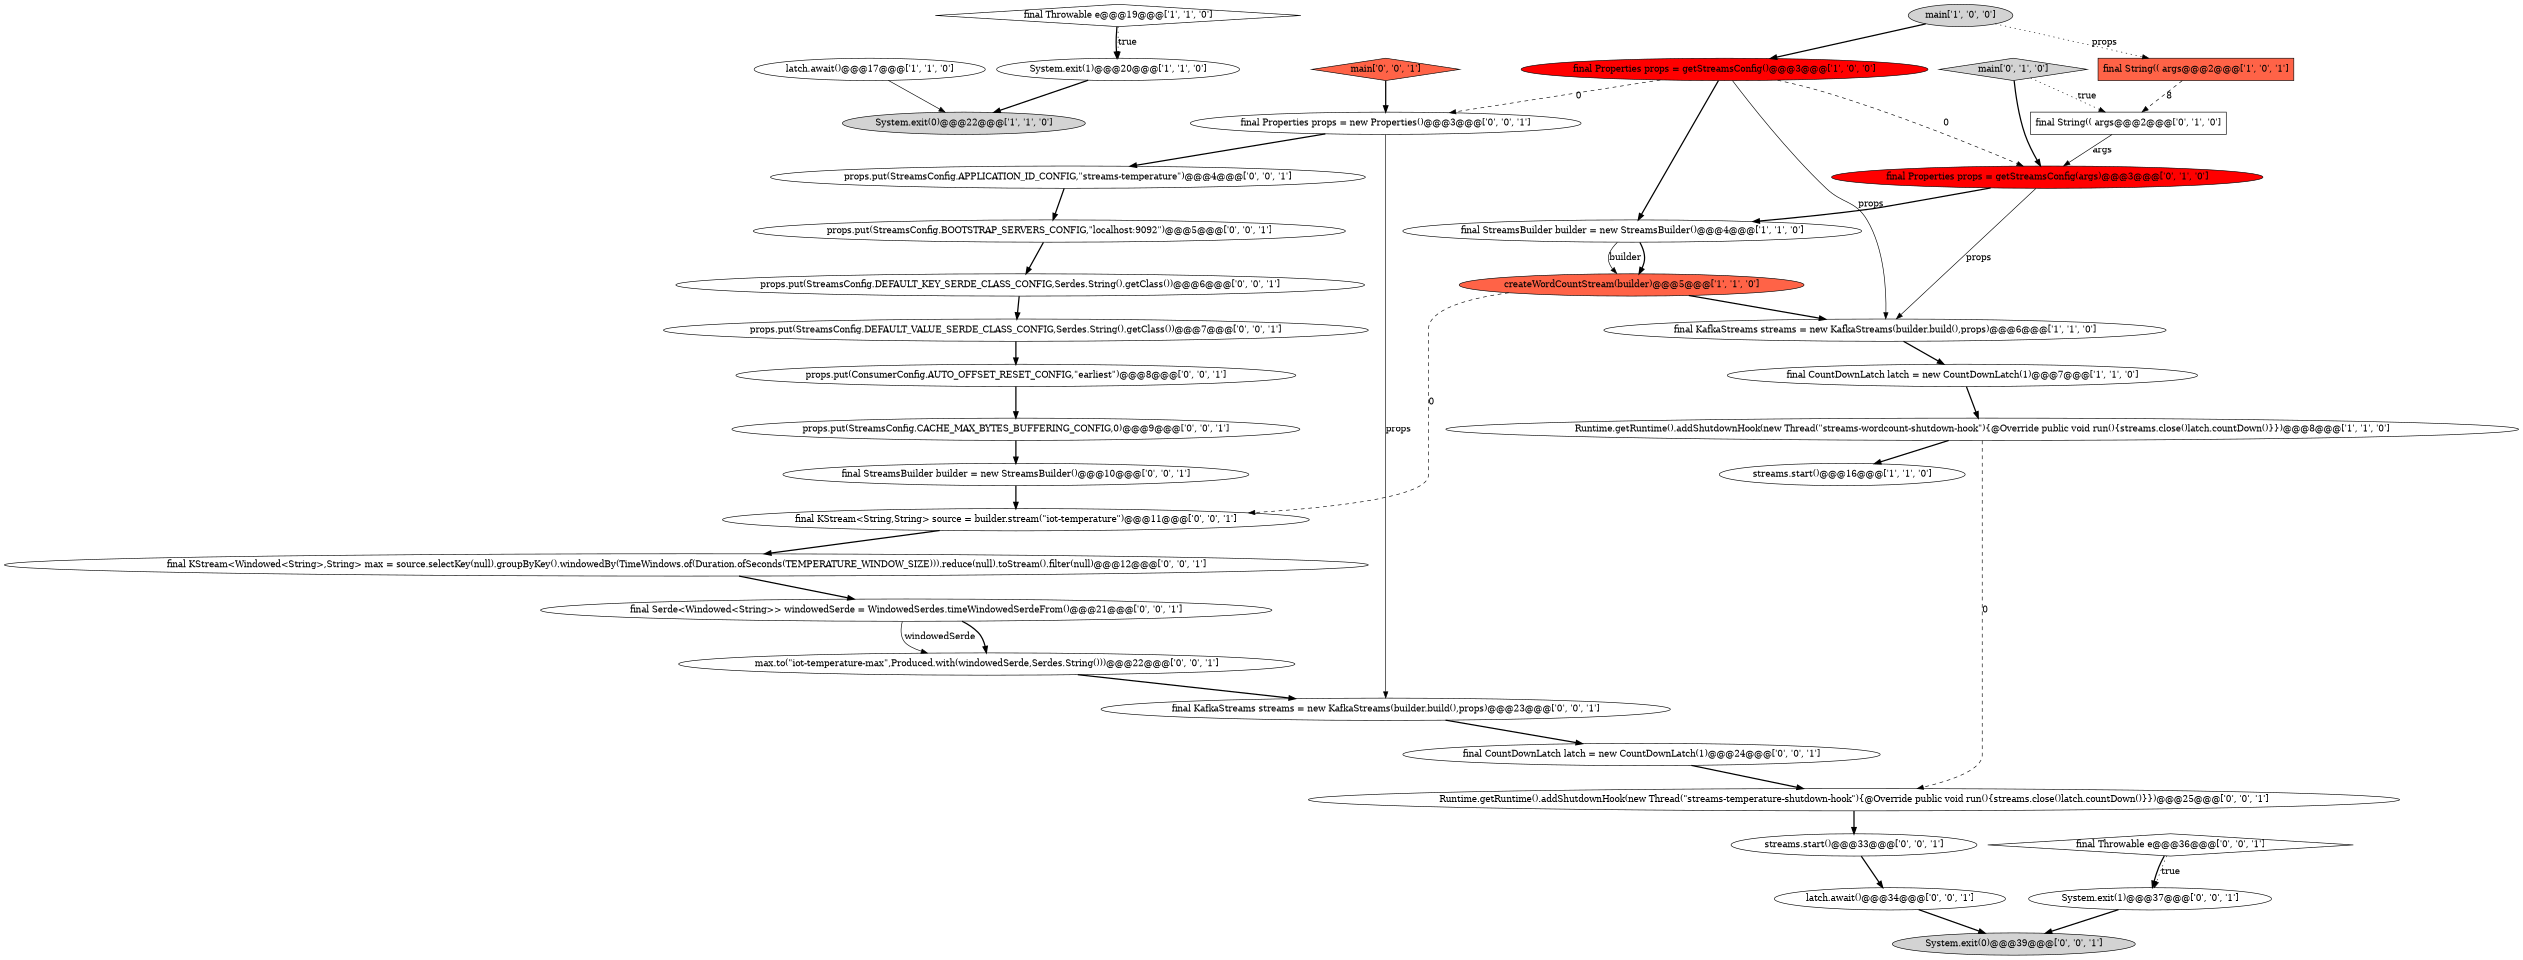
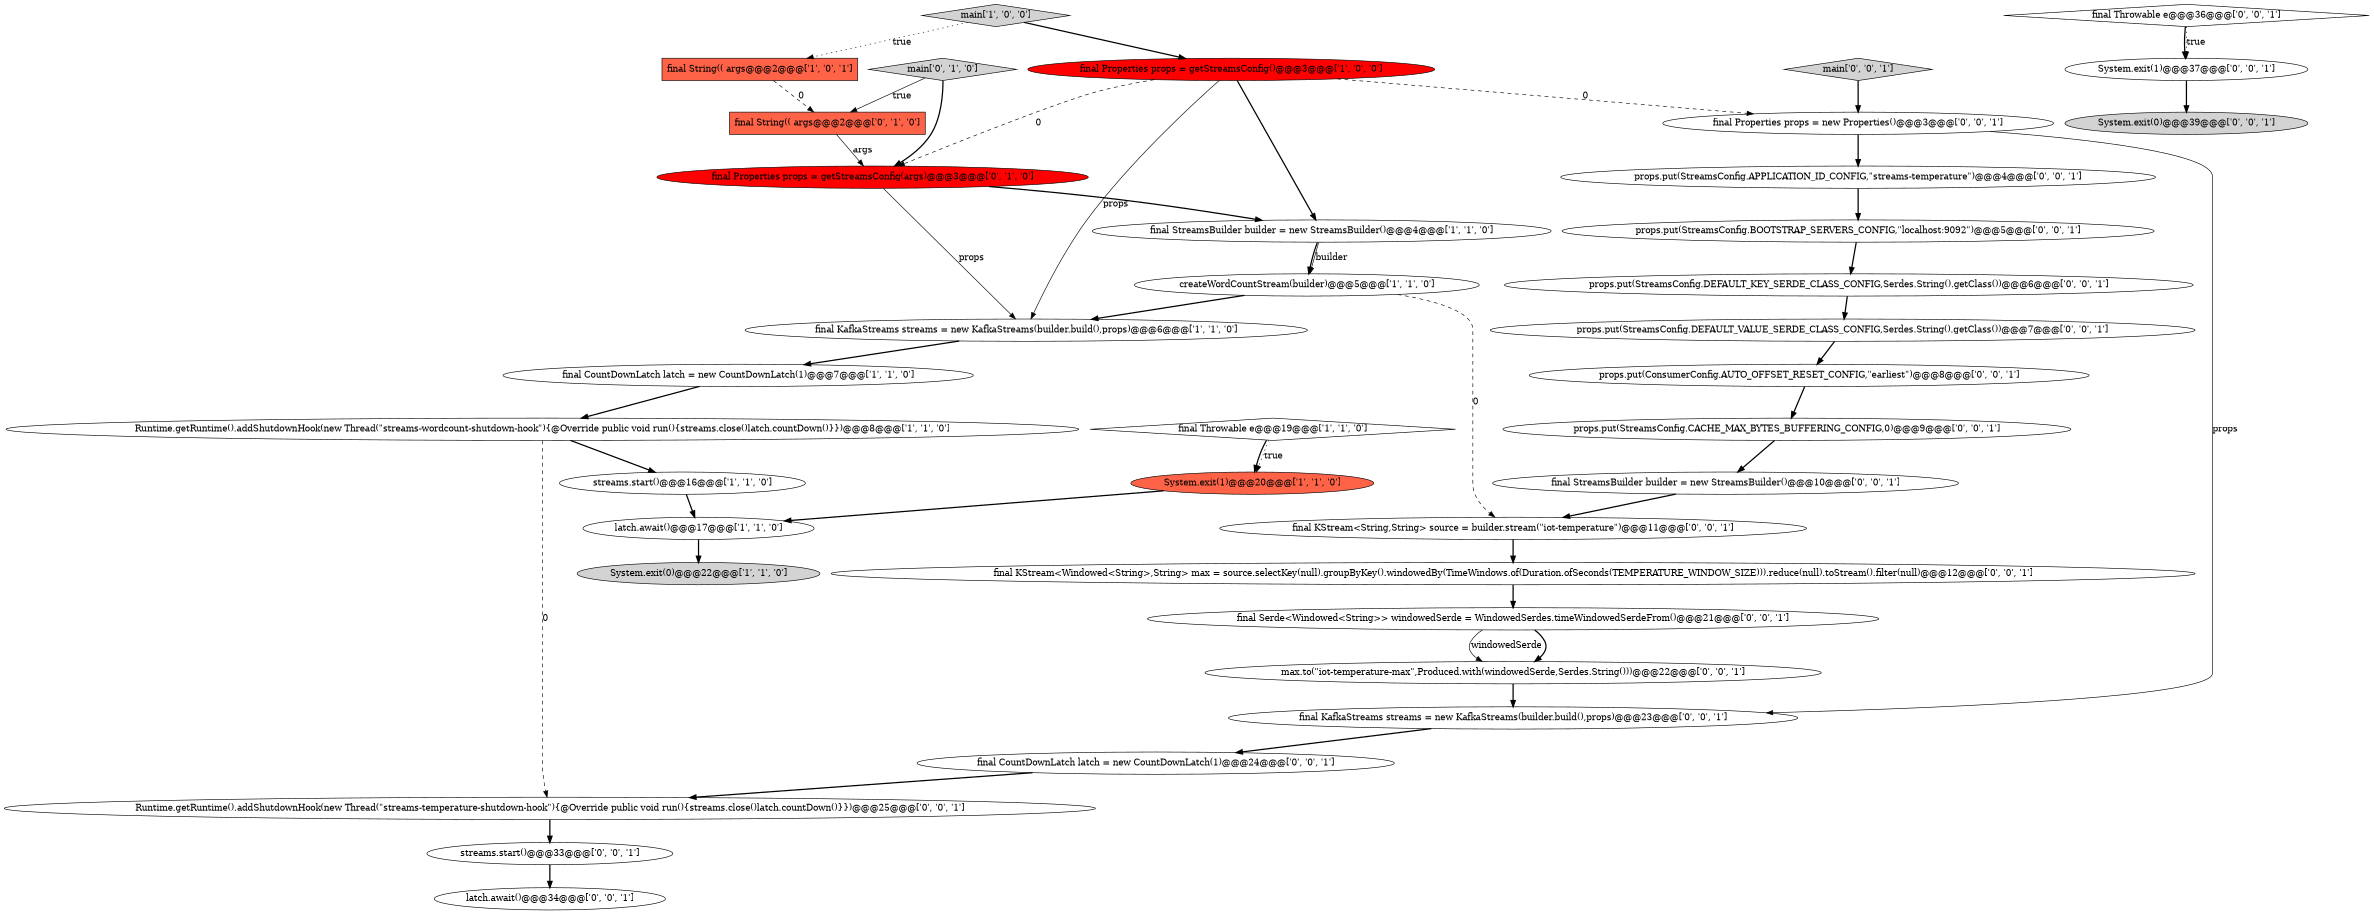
(1961, 15) -> (996, 15)
(2105, 42) -> (902, 42)
(1118, 69) -> (1252, 483)
(1386, 69) -> (1858, 69)
(2065, 94) -> (891, 94)
(914, 95) -> (699, 548)
(1044, 95) -> (977, 506)
(2169, 96) -> (801, 96)
(2128, 123) -> (827, 123)
(1632, 285) -> (1307, 285)
none -> (689, 503)
(1949, 920) -> none
